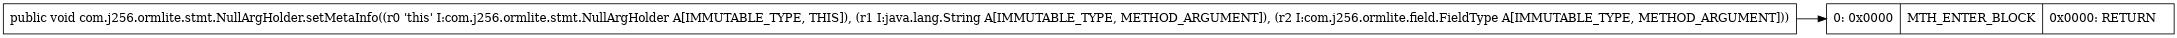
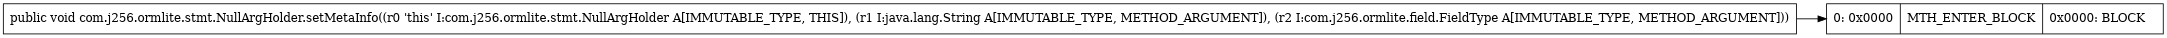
(2108, 18) -> (2103, 18)
